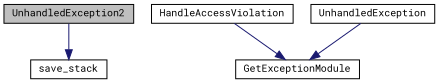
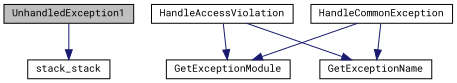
(69, 14) -> (69, 14)
(373, 14) -> (382, 14)
(69, 69) -> (69, 69)
none -> (376, 69)
